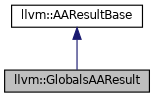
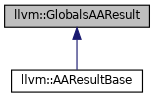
(77, 55) -> (77, 55)
